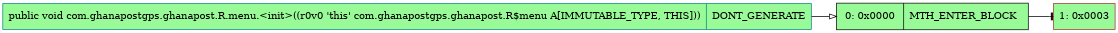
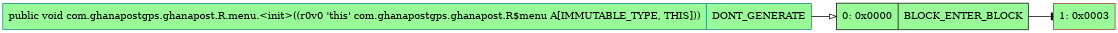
(963, 16) -> (963, 16)
